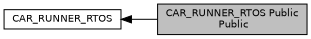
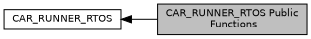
(232, 19) -> (232, 19)
